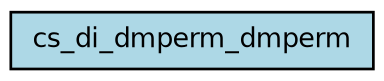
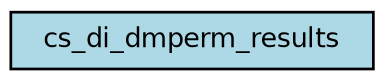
(192, 41) -> (192, 41)
